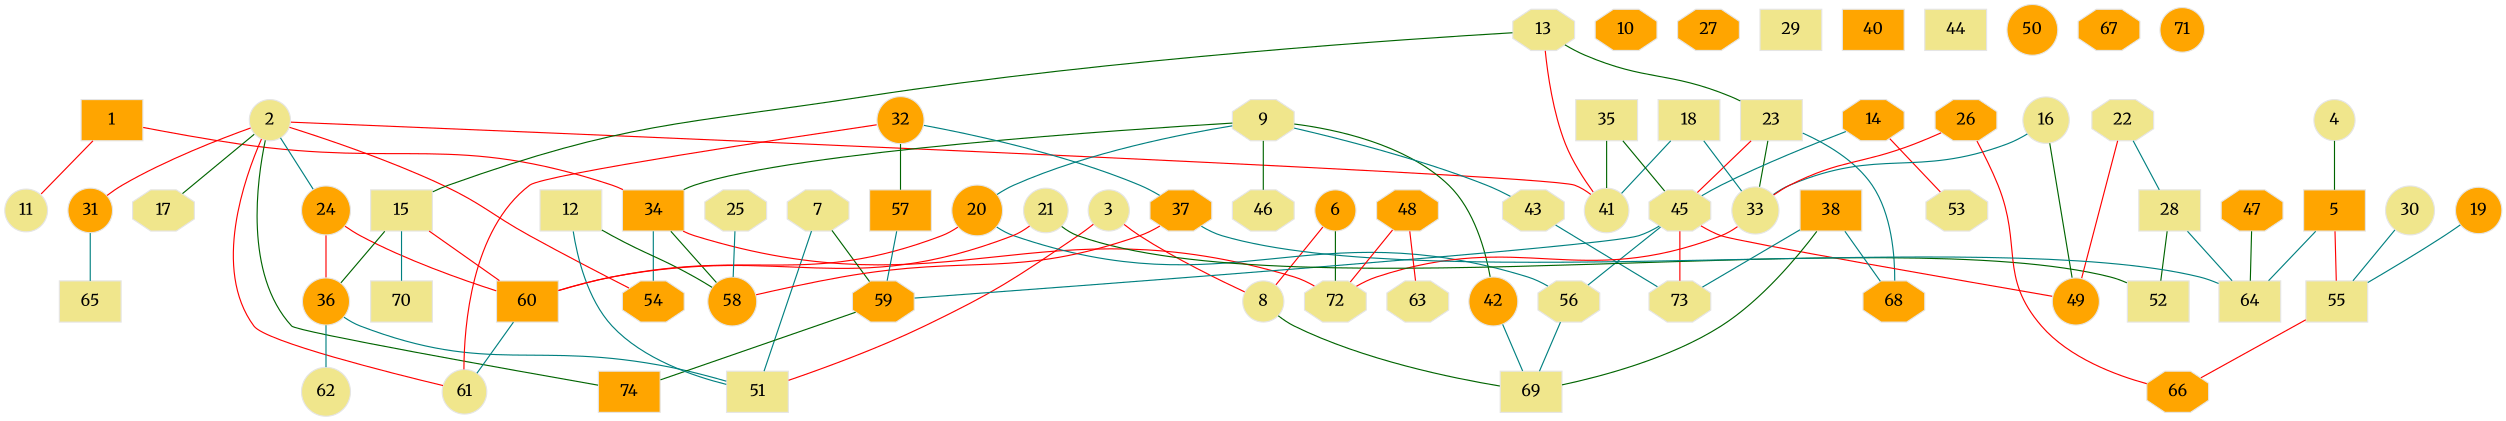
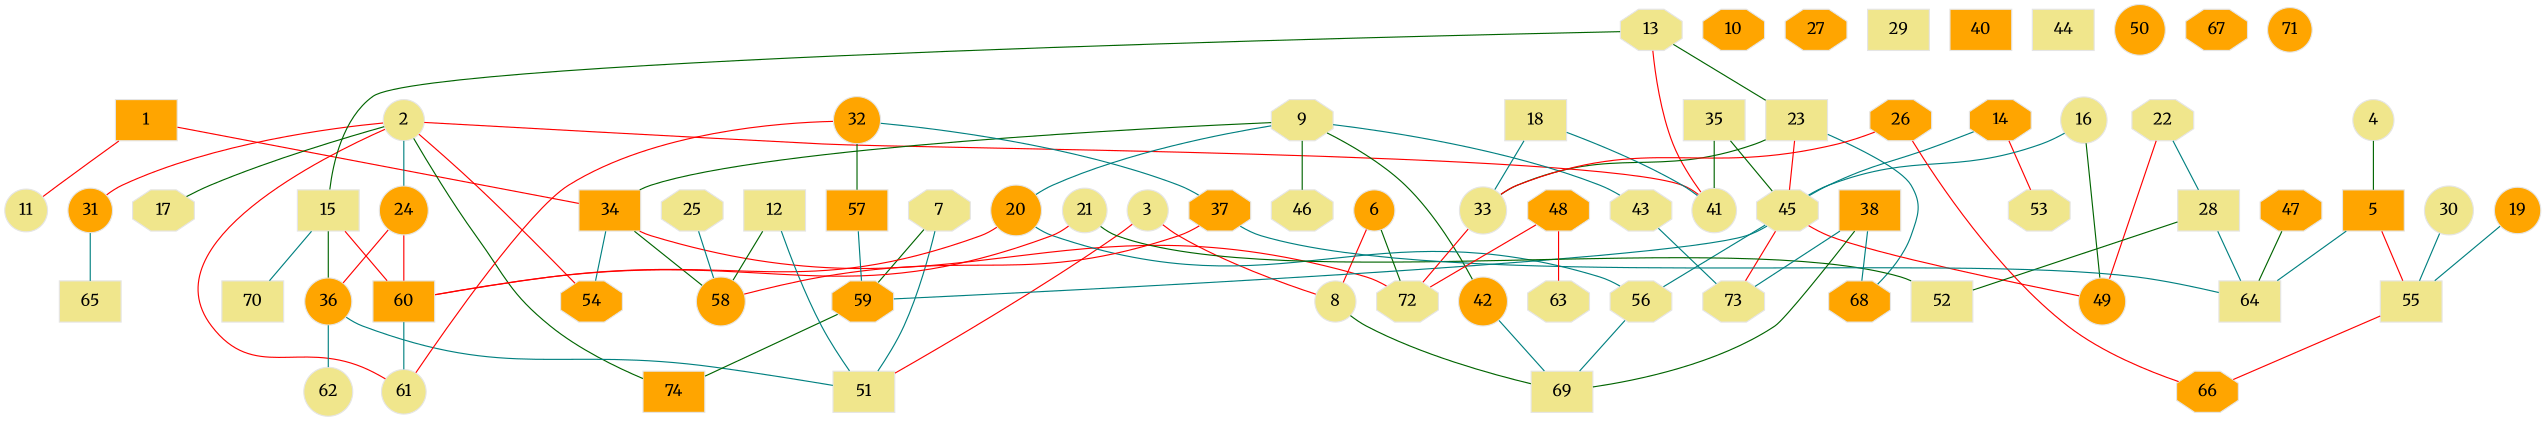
(1900, 163) -> (1936, 164)
